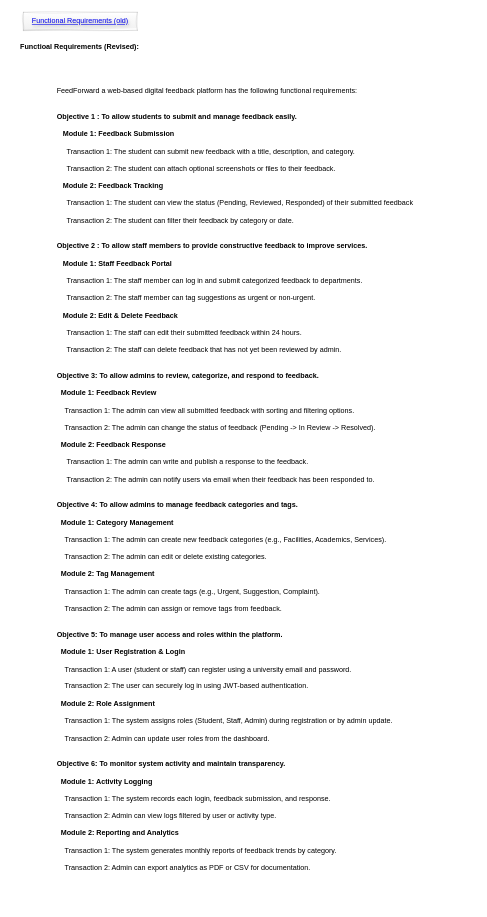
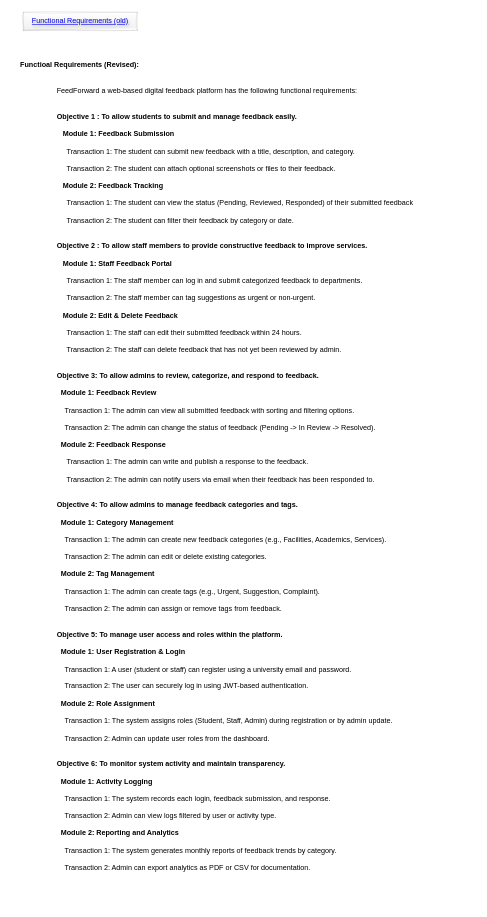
(80, 47) -> (80, 65)
